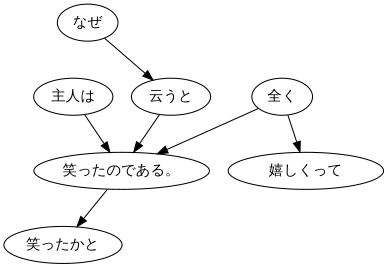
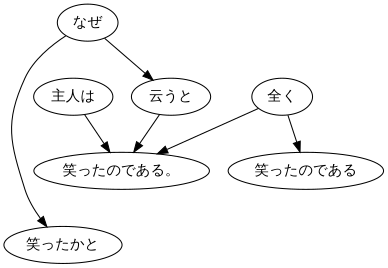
(306, 171) -> (306, 171)
(96, 204) -> (12, 120)
